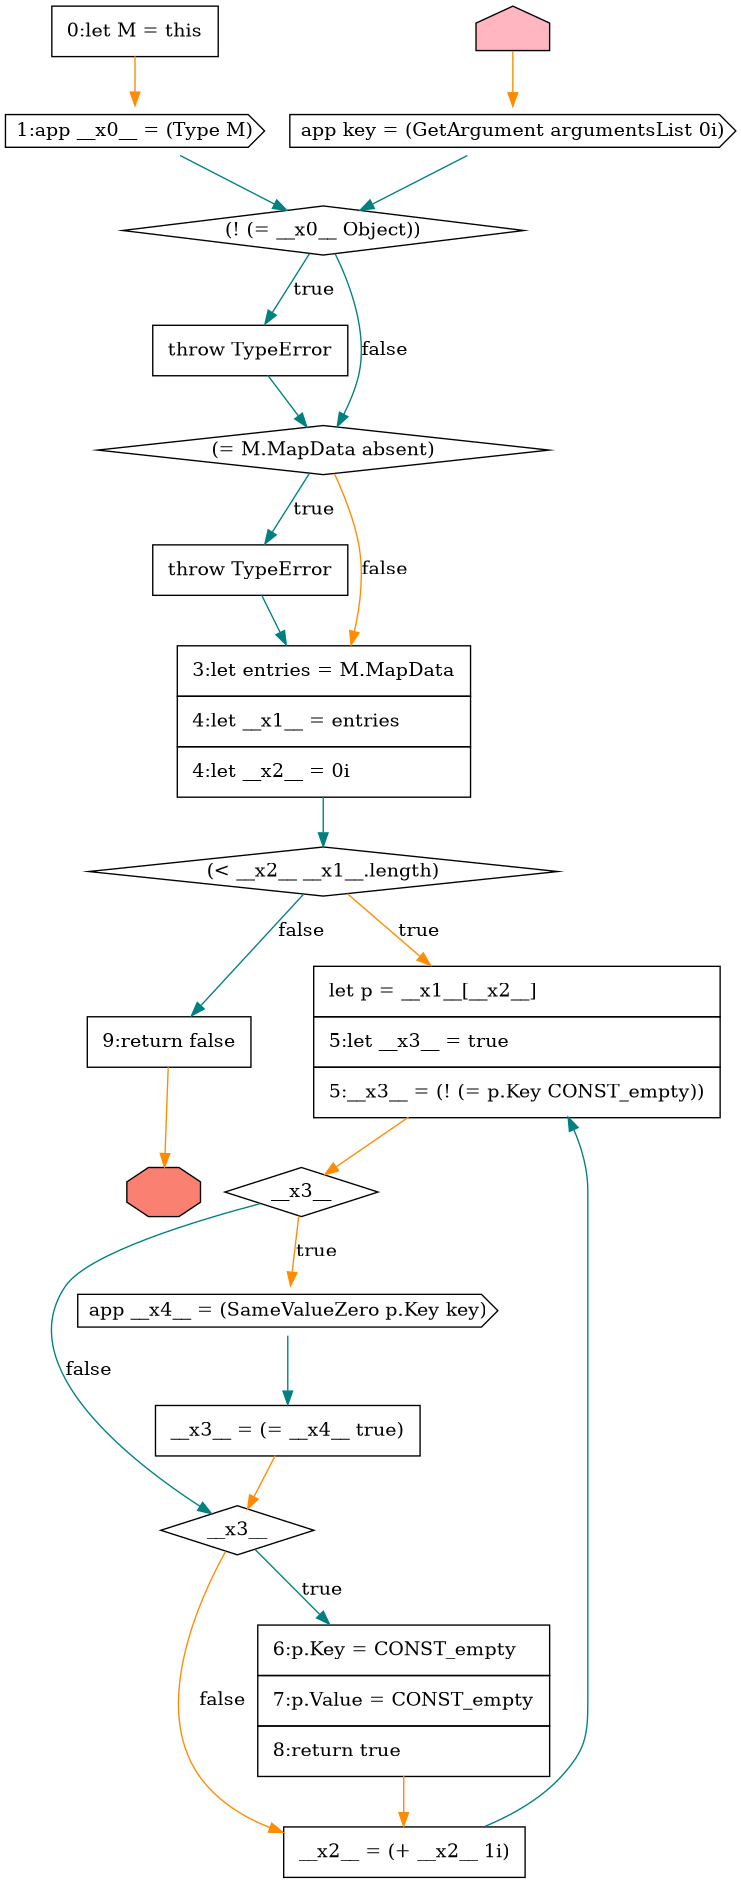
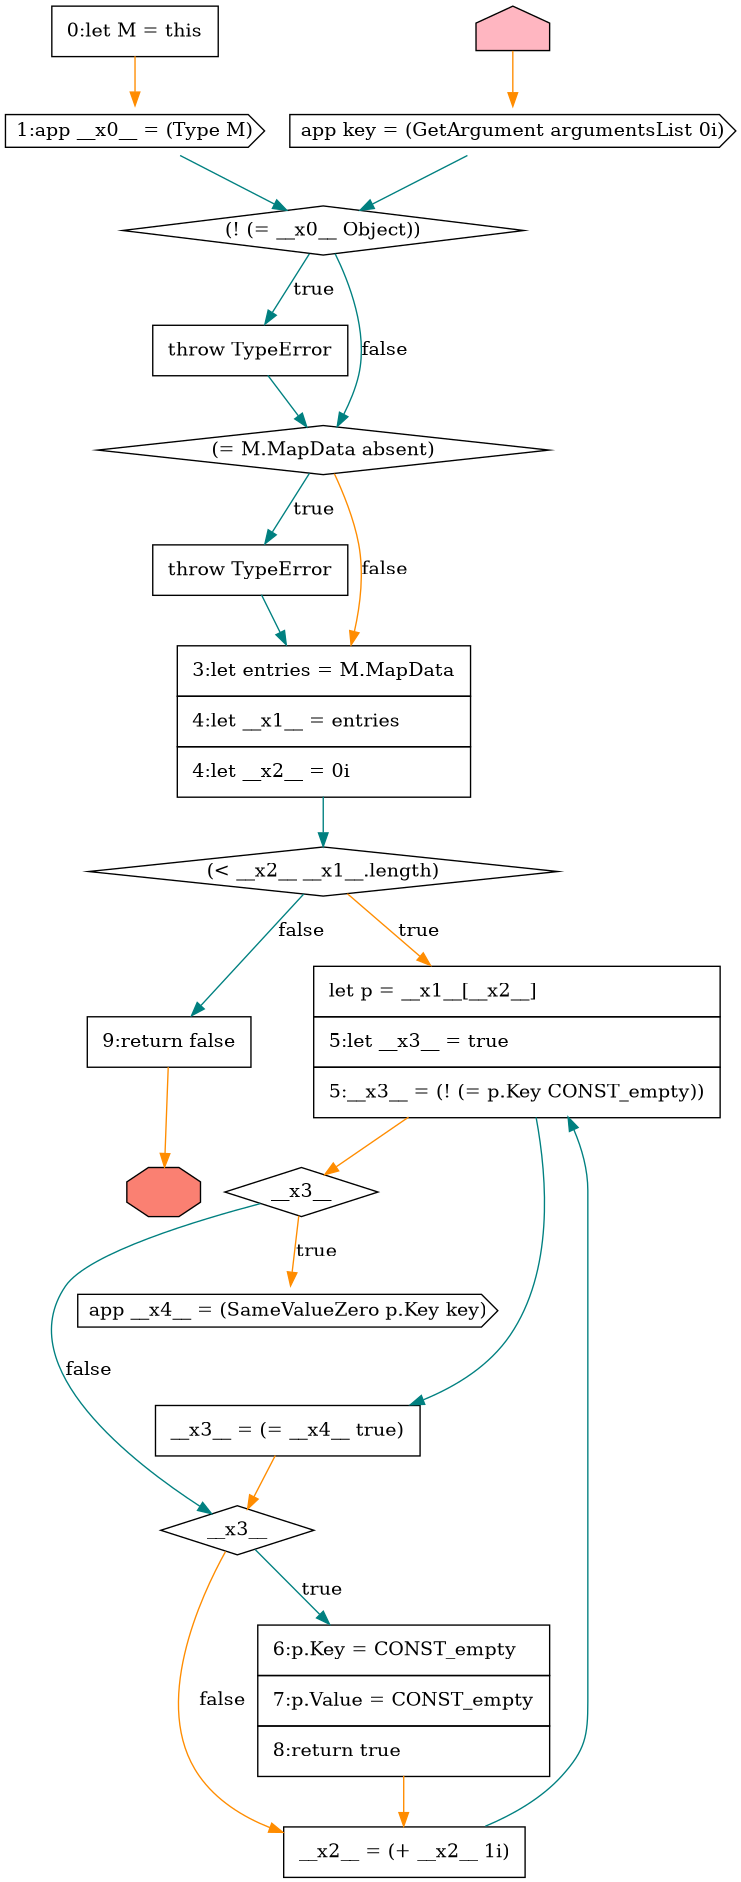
(288, 1363) -> (534, 1283)
